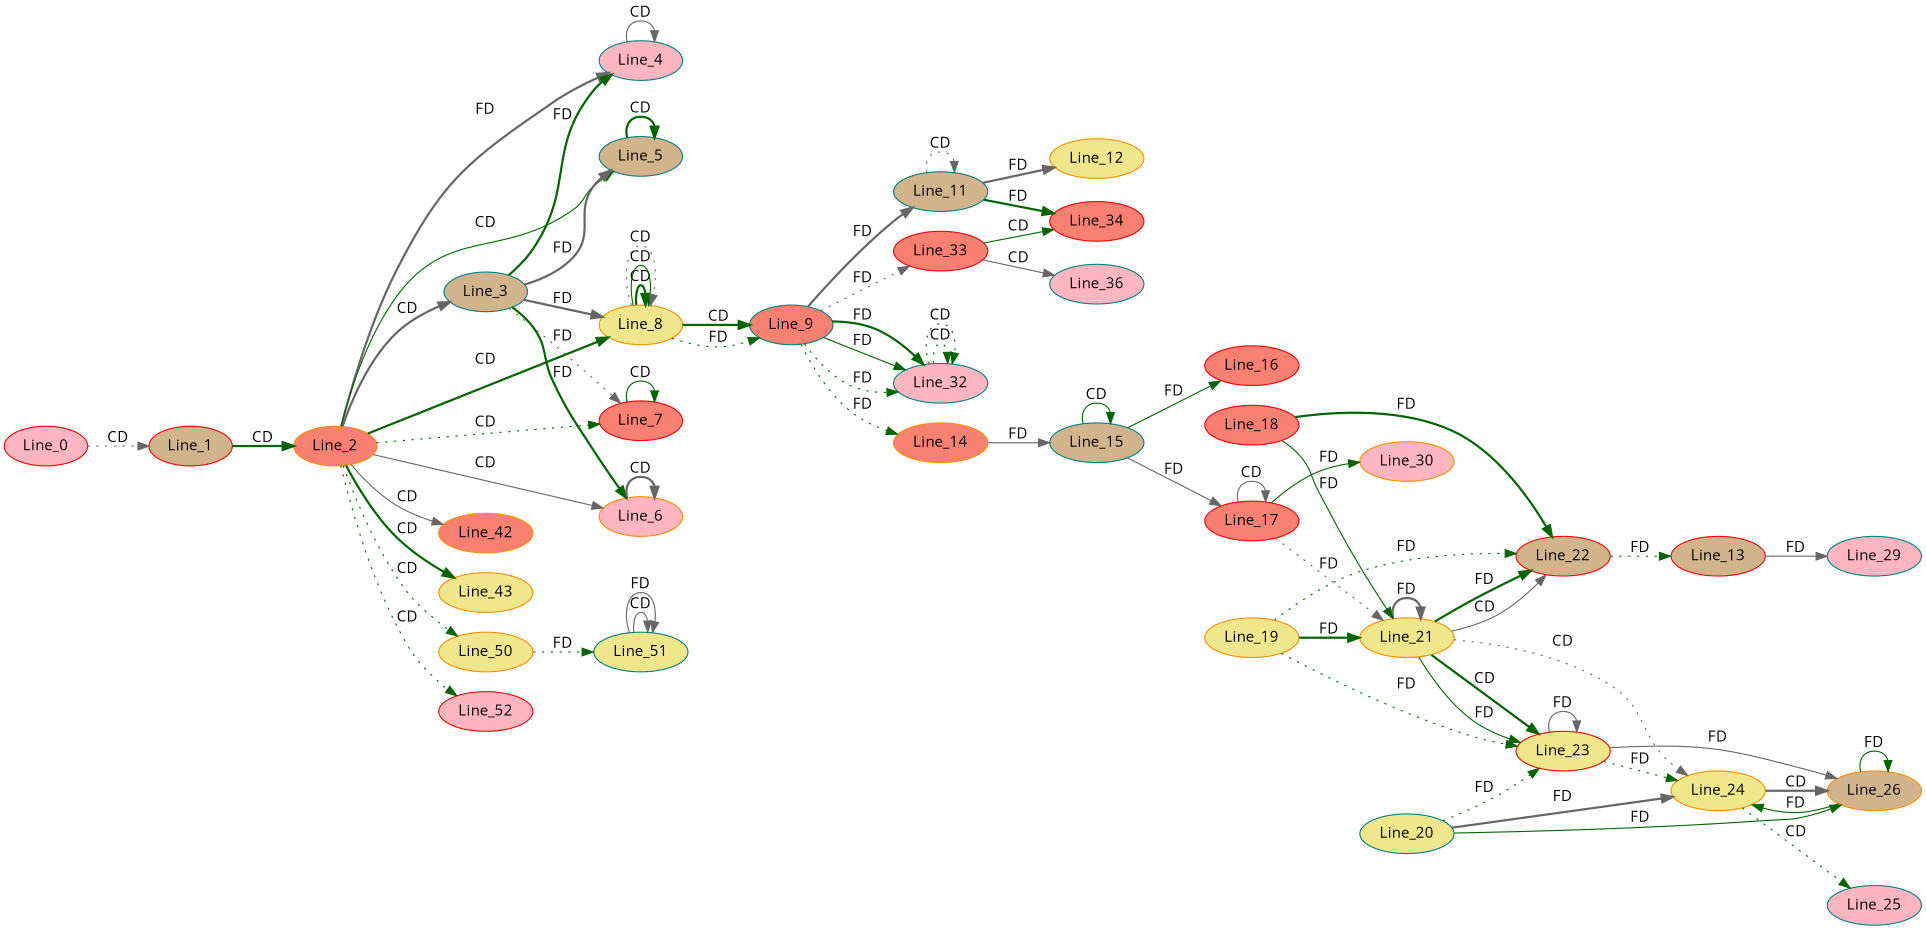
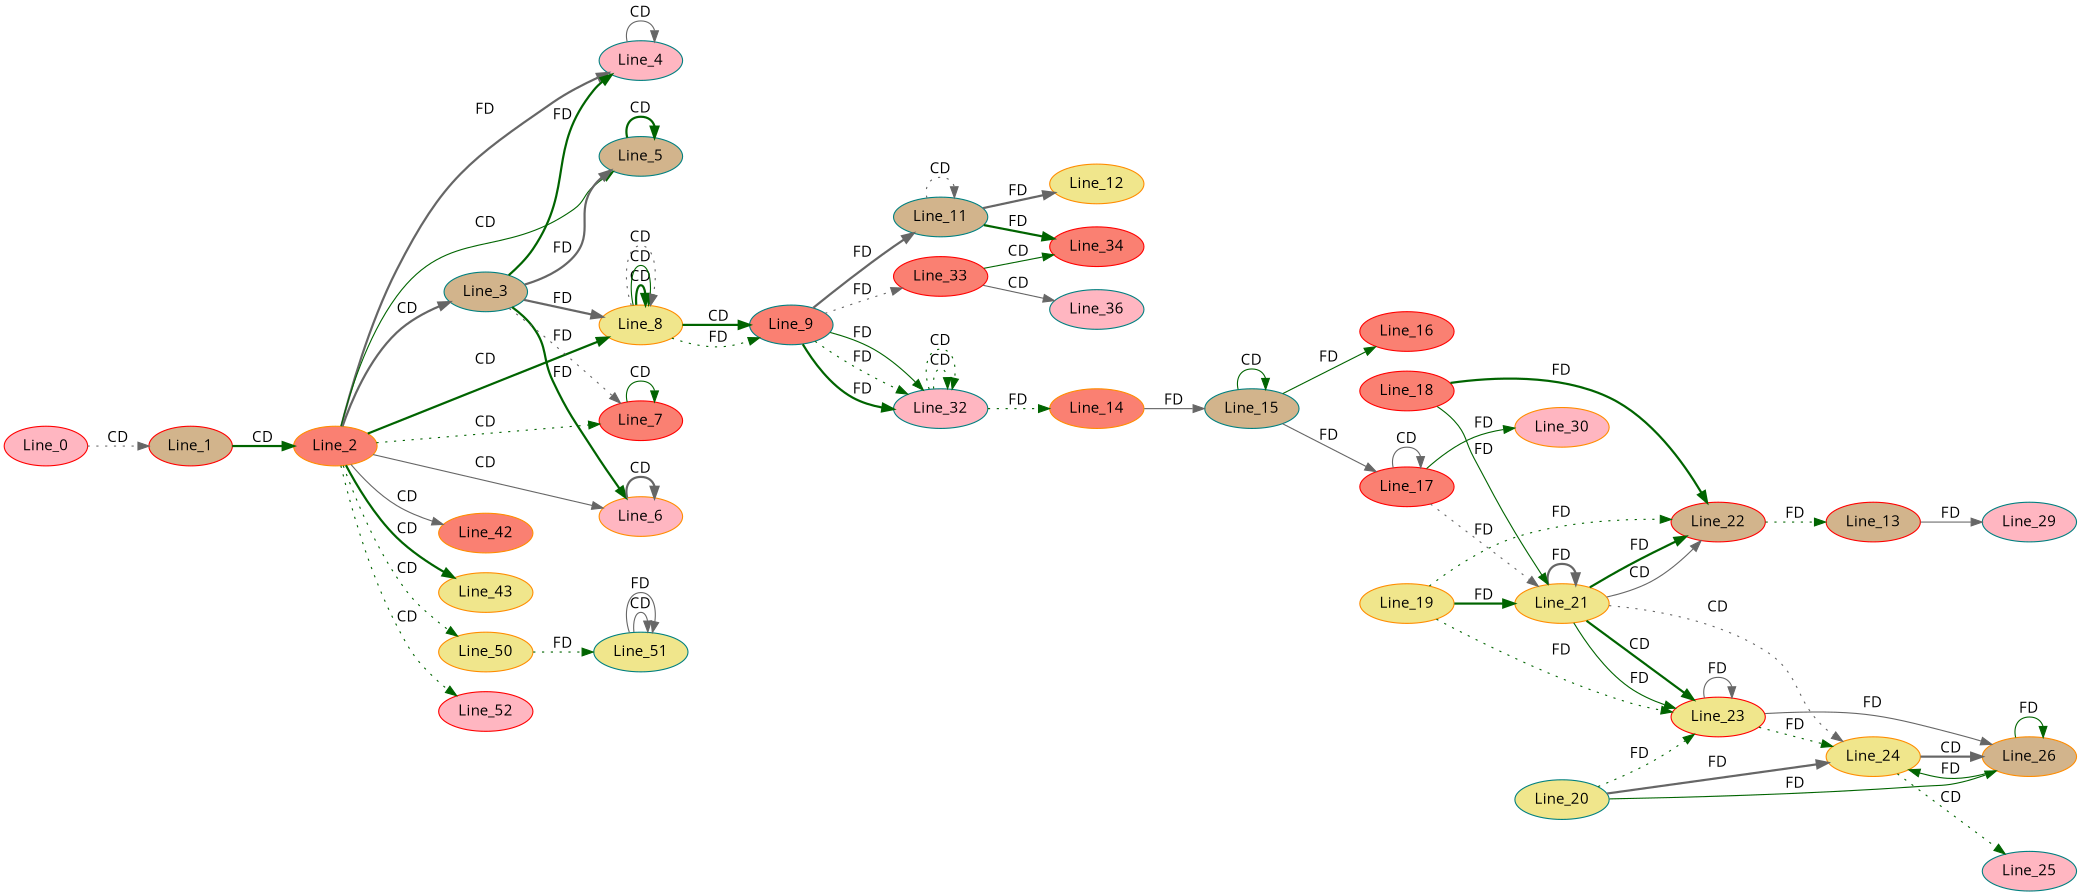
(835, 397) -> (1013, 409)
